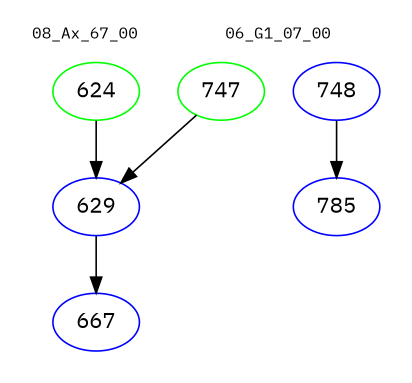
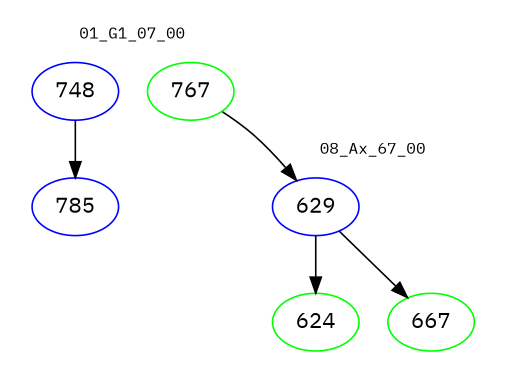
(279, 34) -> (133, 34)
(221, 91) -> (191, 91)
(96, 141) -> (316, 257)
(96, 322) -> (431, 322)
